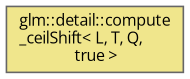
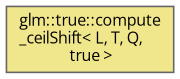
(95, 39) -> (90, 39)
